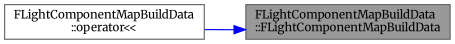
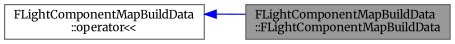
(219, 30) -> (231, 14)
